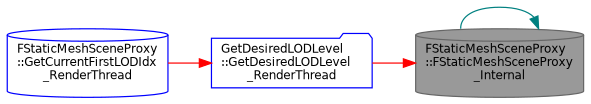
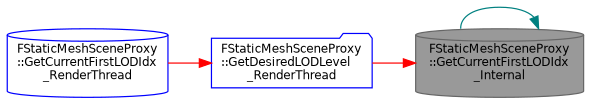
(292, 63) -> (292, 63)
(500, 63) -> (500, 63)
